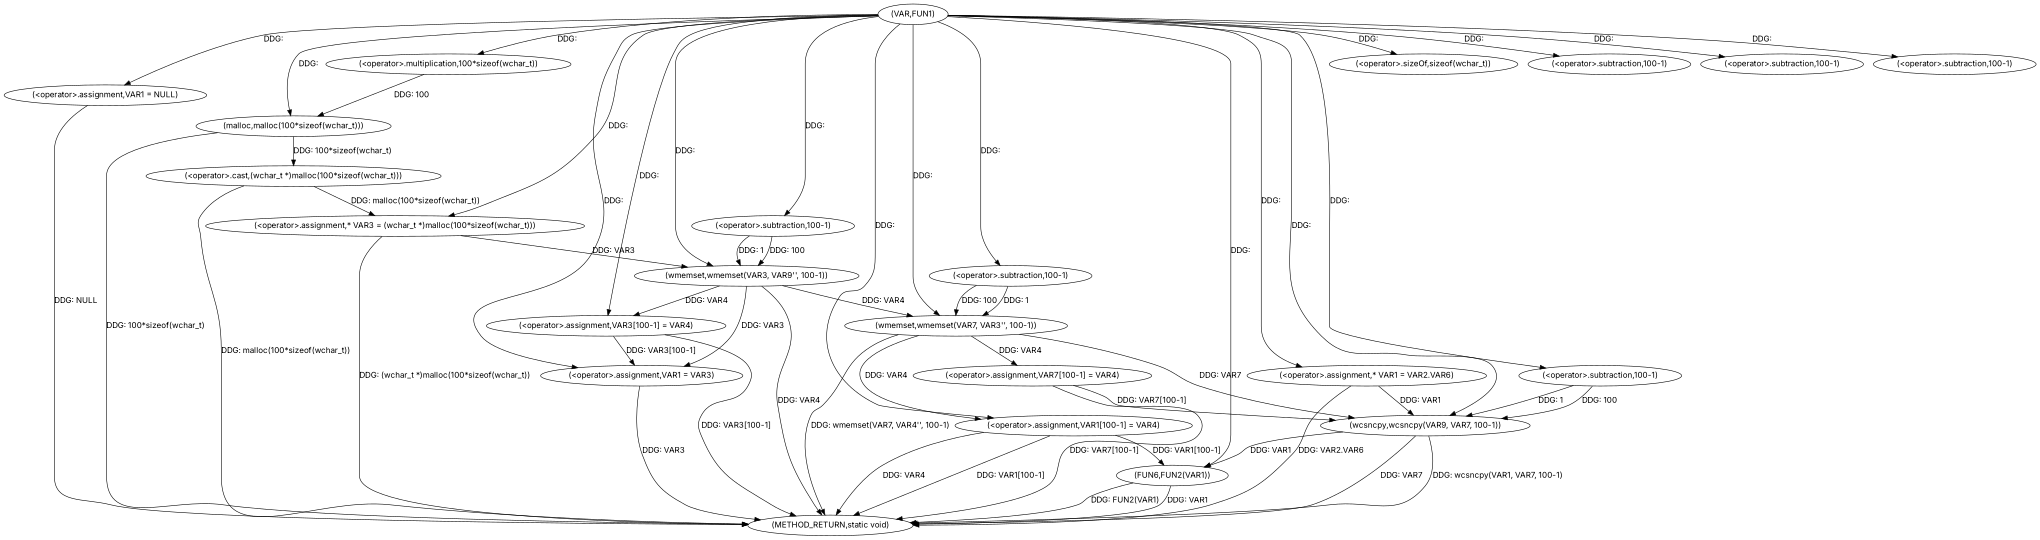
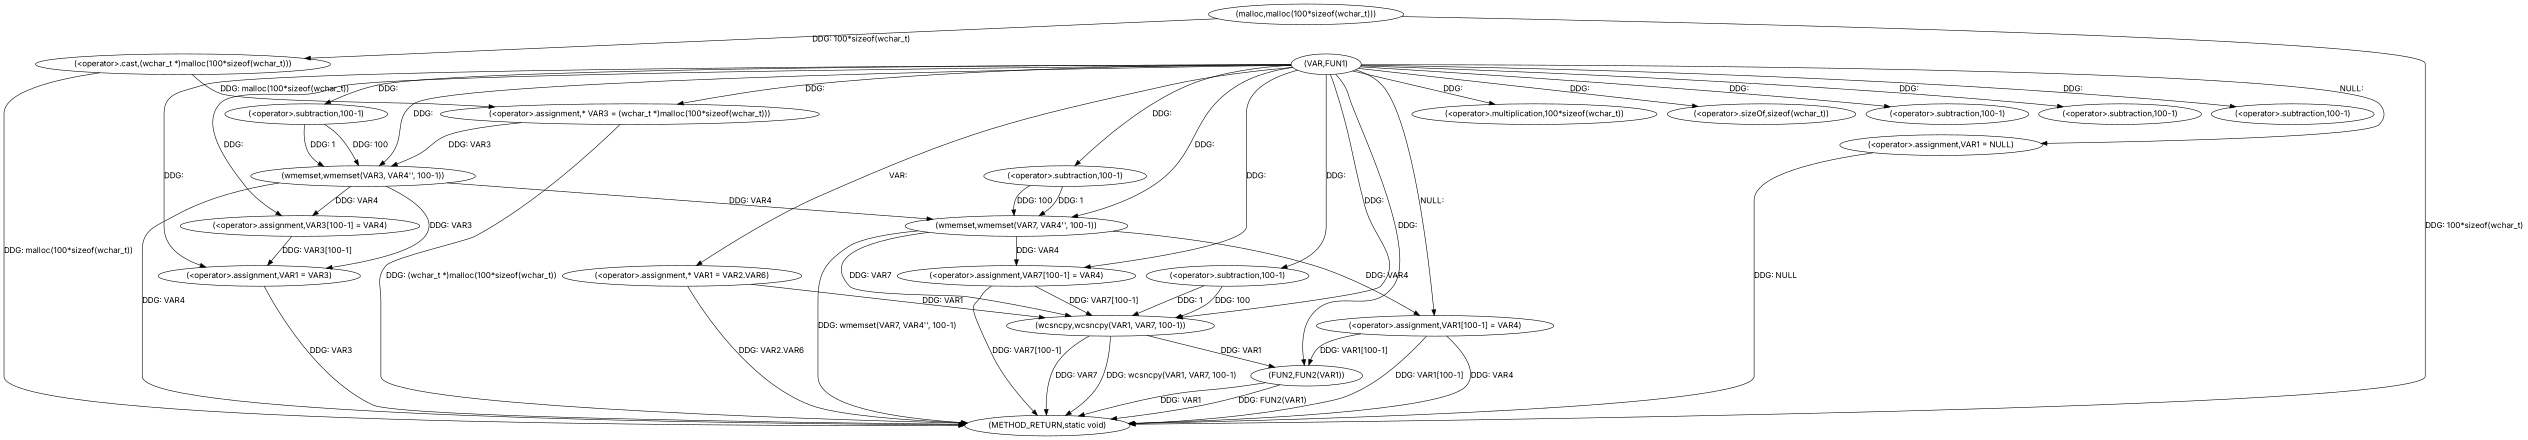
(558, 28) -> (1246, 216)
(275, 39) -> (2353, 89)
(374, 94) -> none
(1272, 201) -> (899, 176)
(886, 226) -> (1433, 201)
(747, 276) -> (363, 176)
(956, 326) -> (1016, 226)
(710, 406) -> none
(1425, 426) -> (1111, 326)
(1172, 476) -> (1307, 376)
